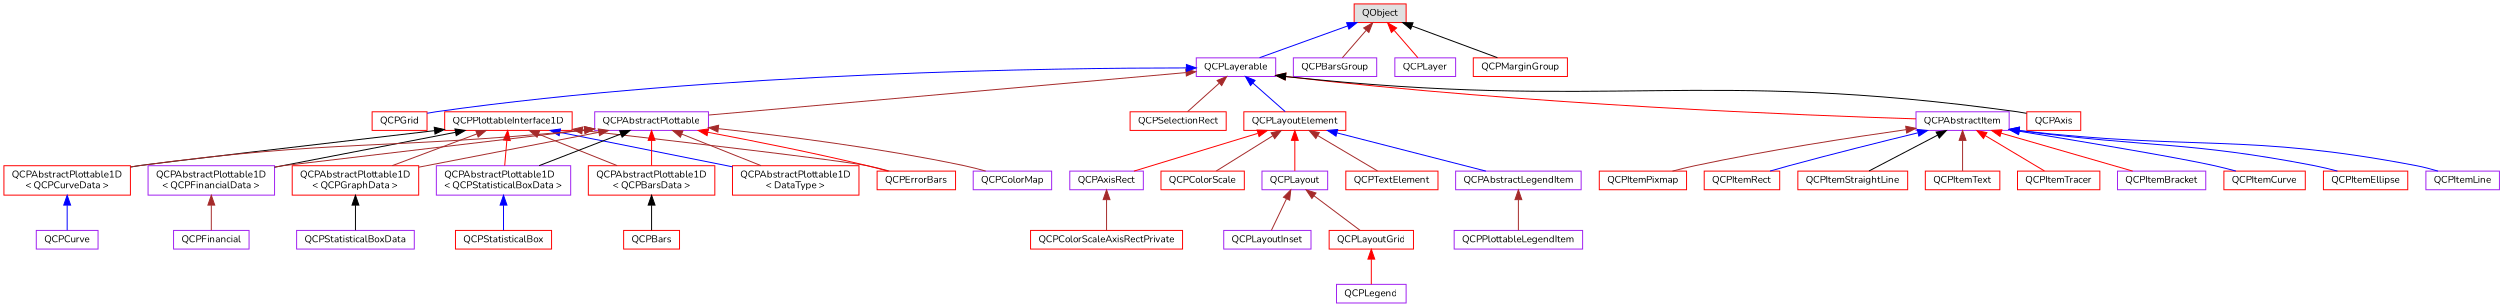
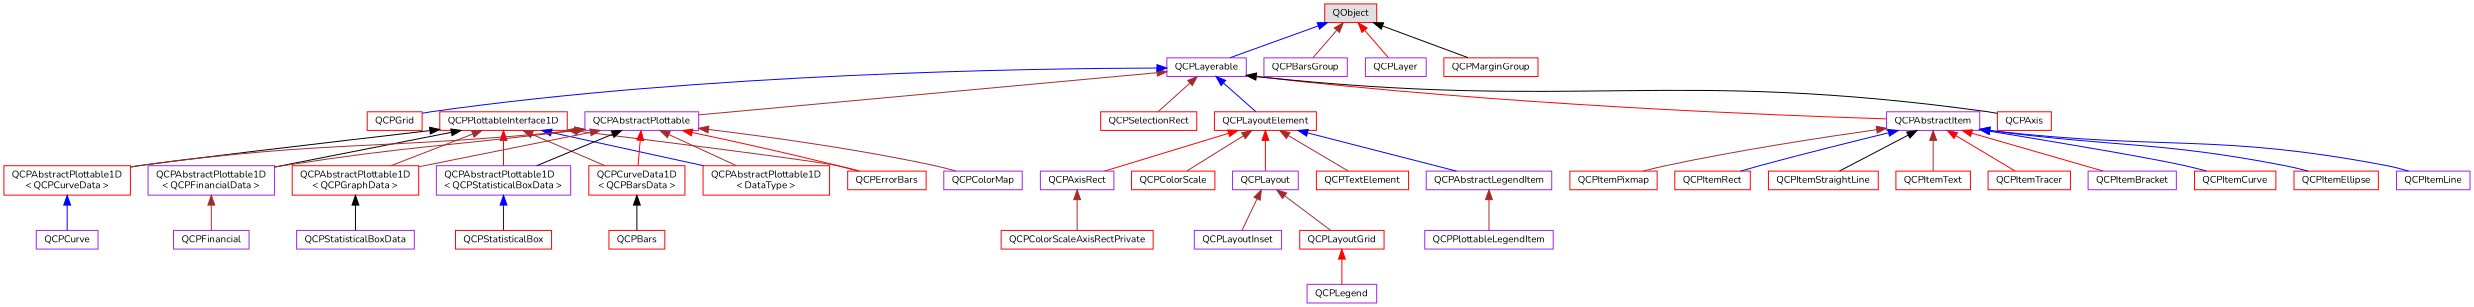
(652, 180) -> (637, 180)
